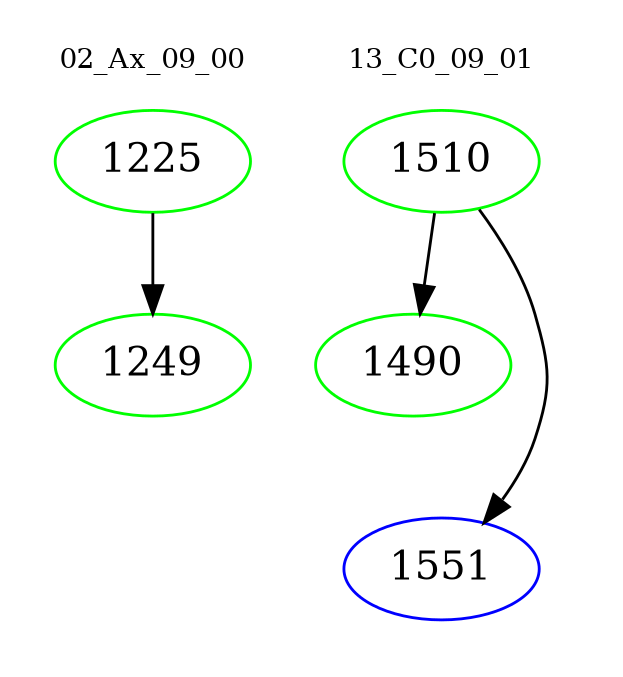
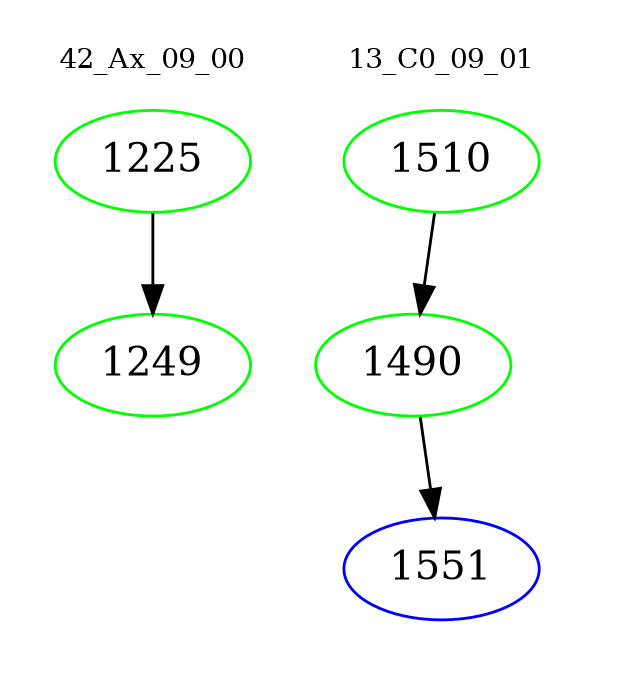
(153, 61) -> (153, 61)
(544, 352) -> (425, 453)
